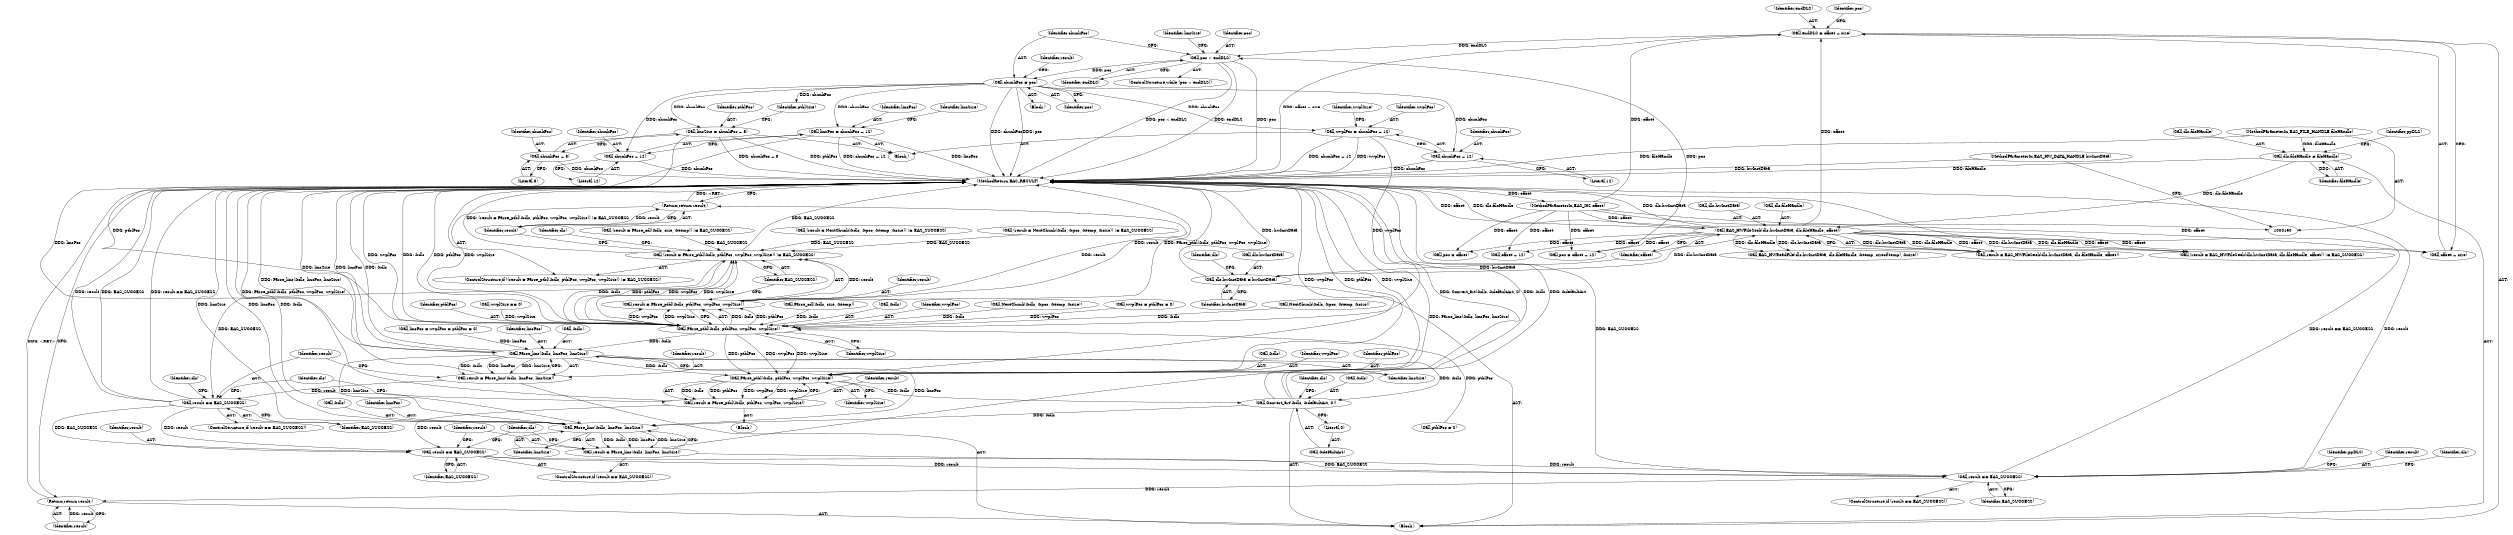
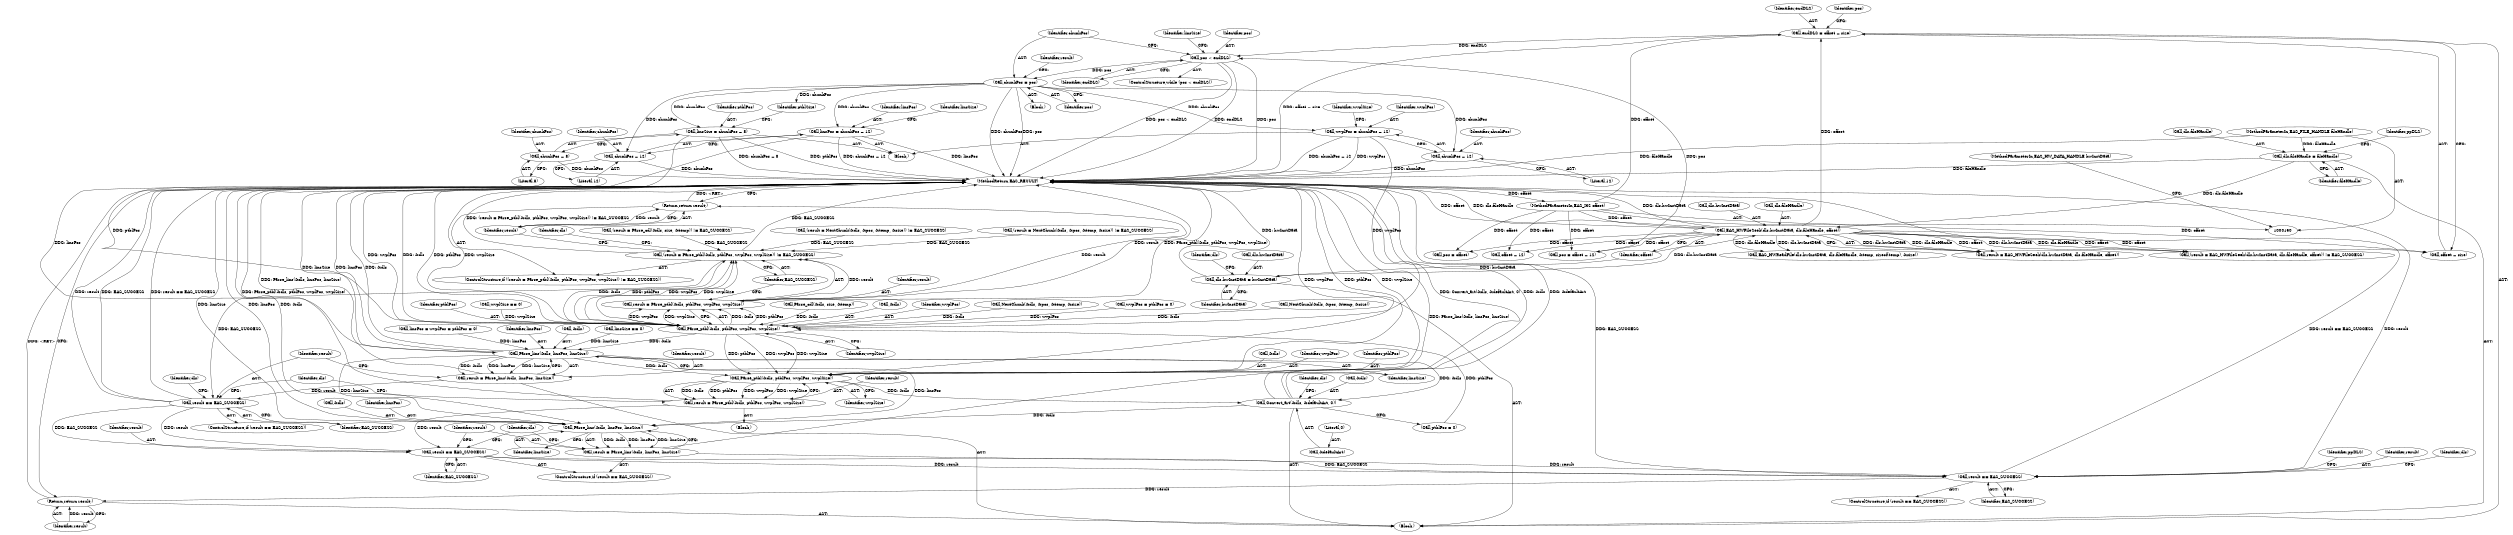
(2325, 169) -> (2325, 169)
(1517, 173) -> none
none -> (624, 329)
(1314, 415) -> (1369, 416)
